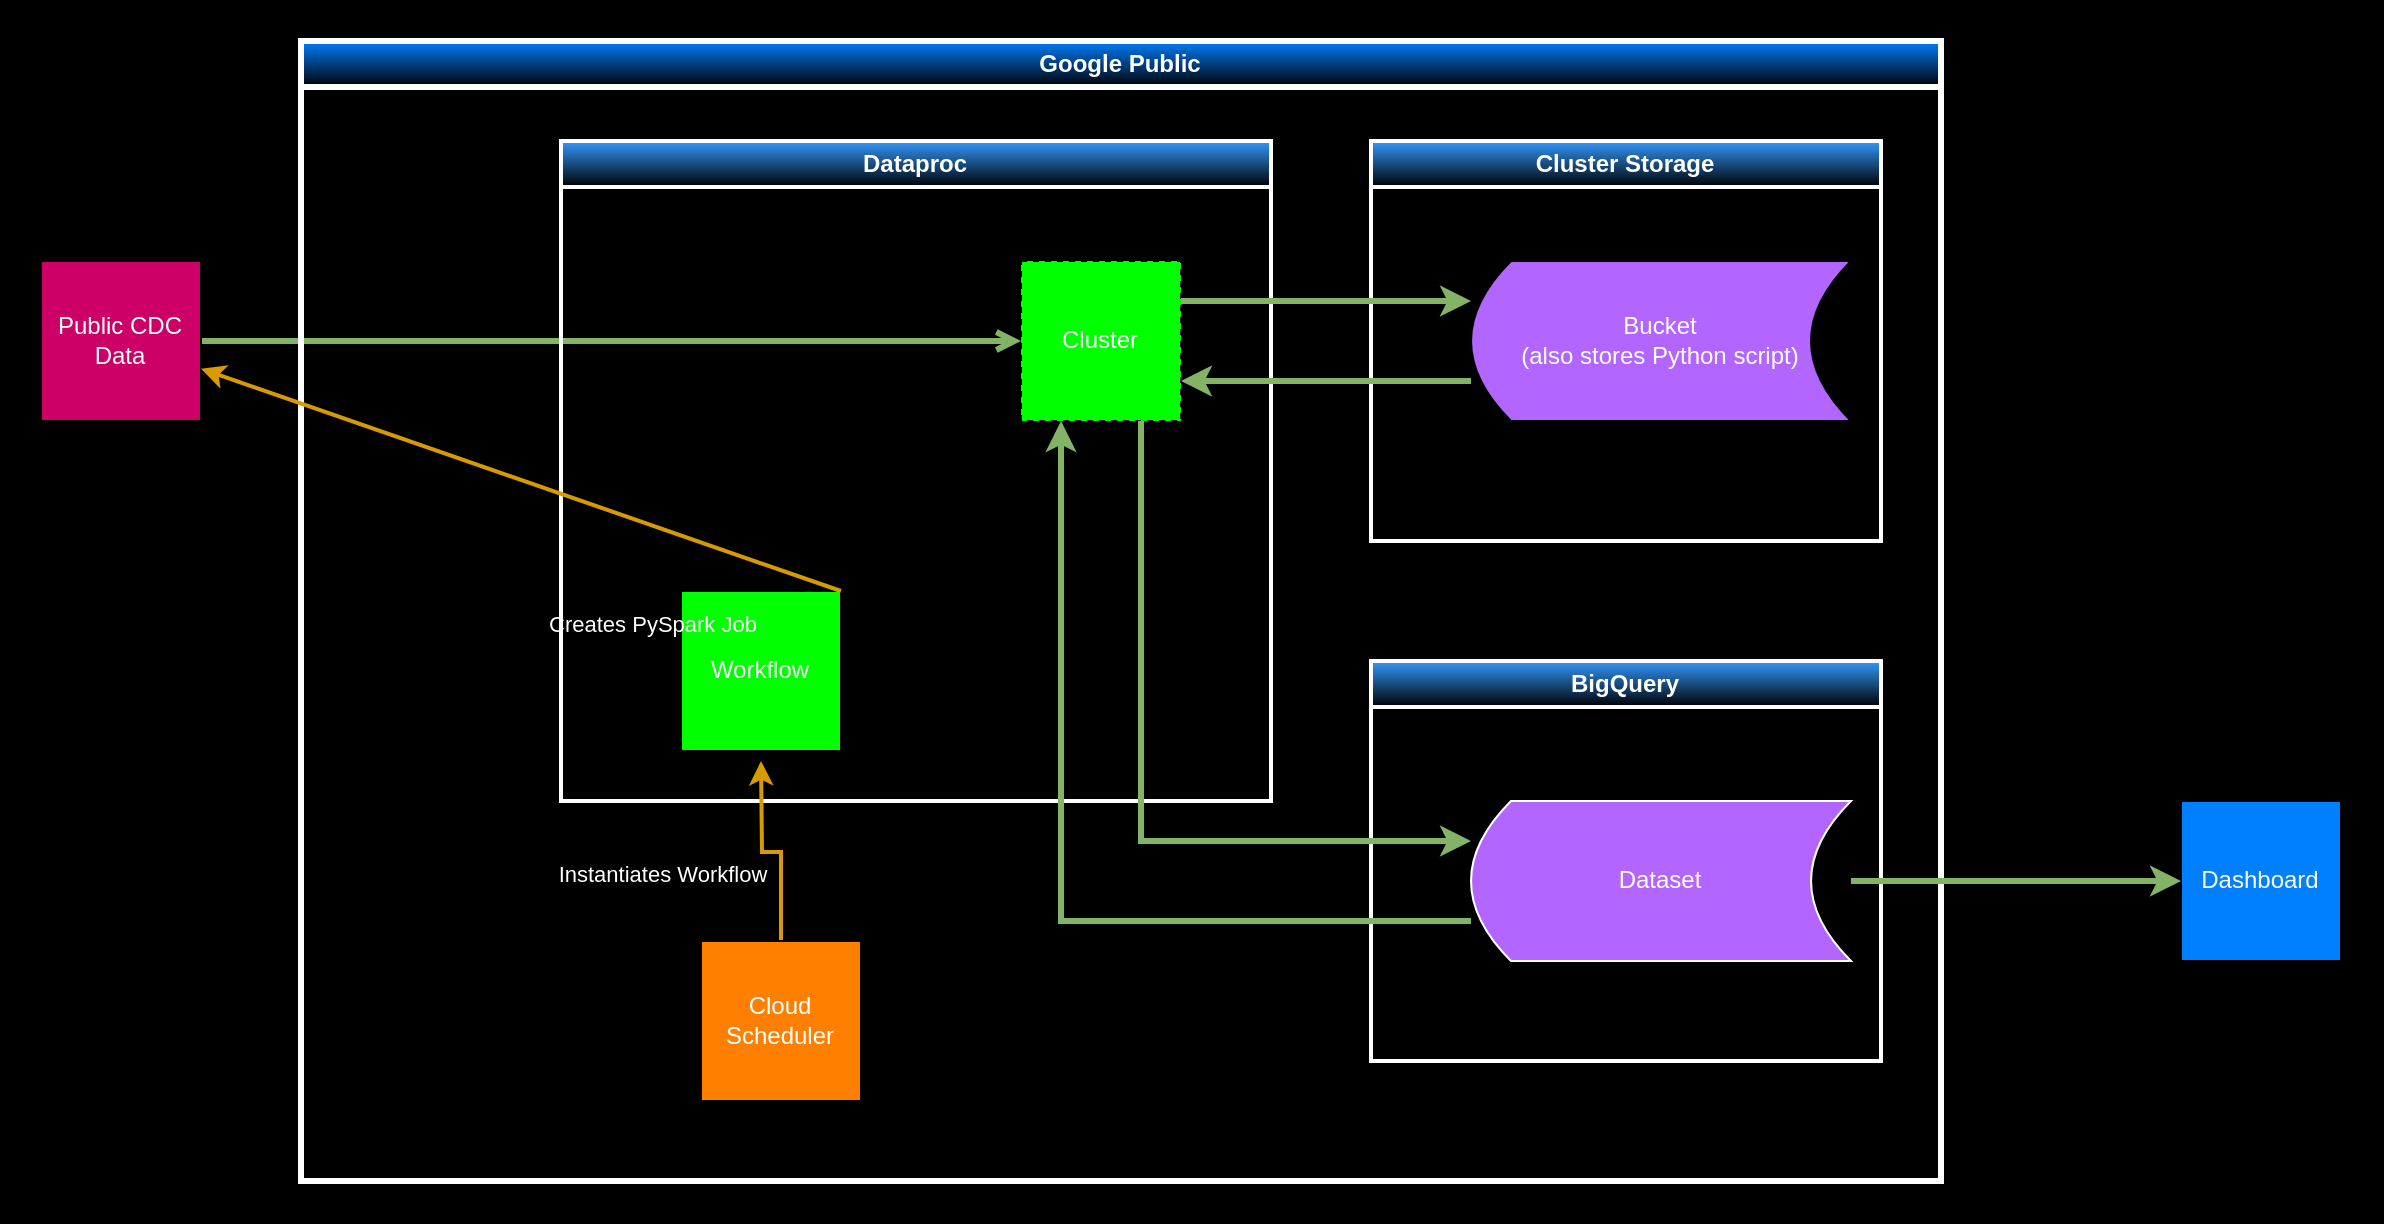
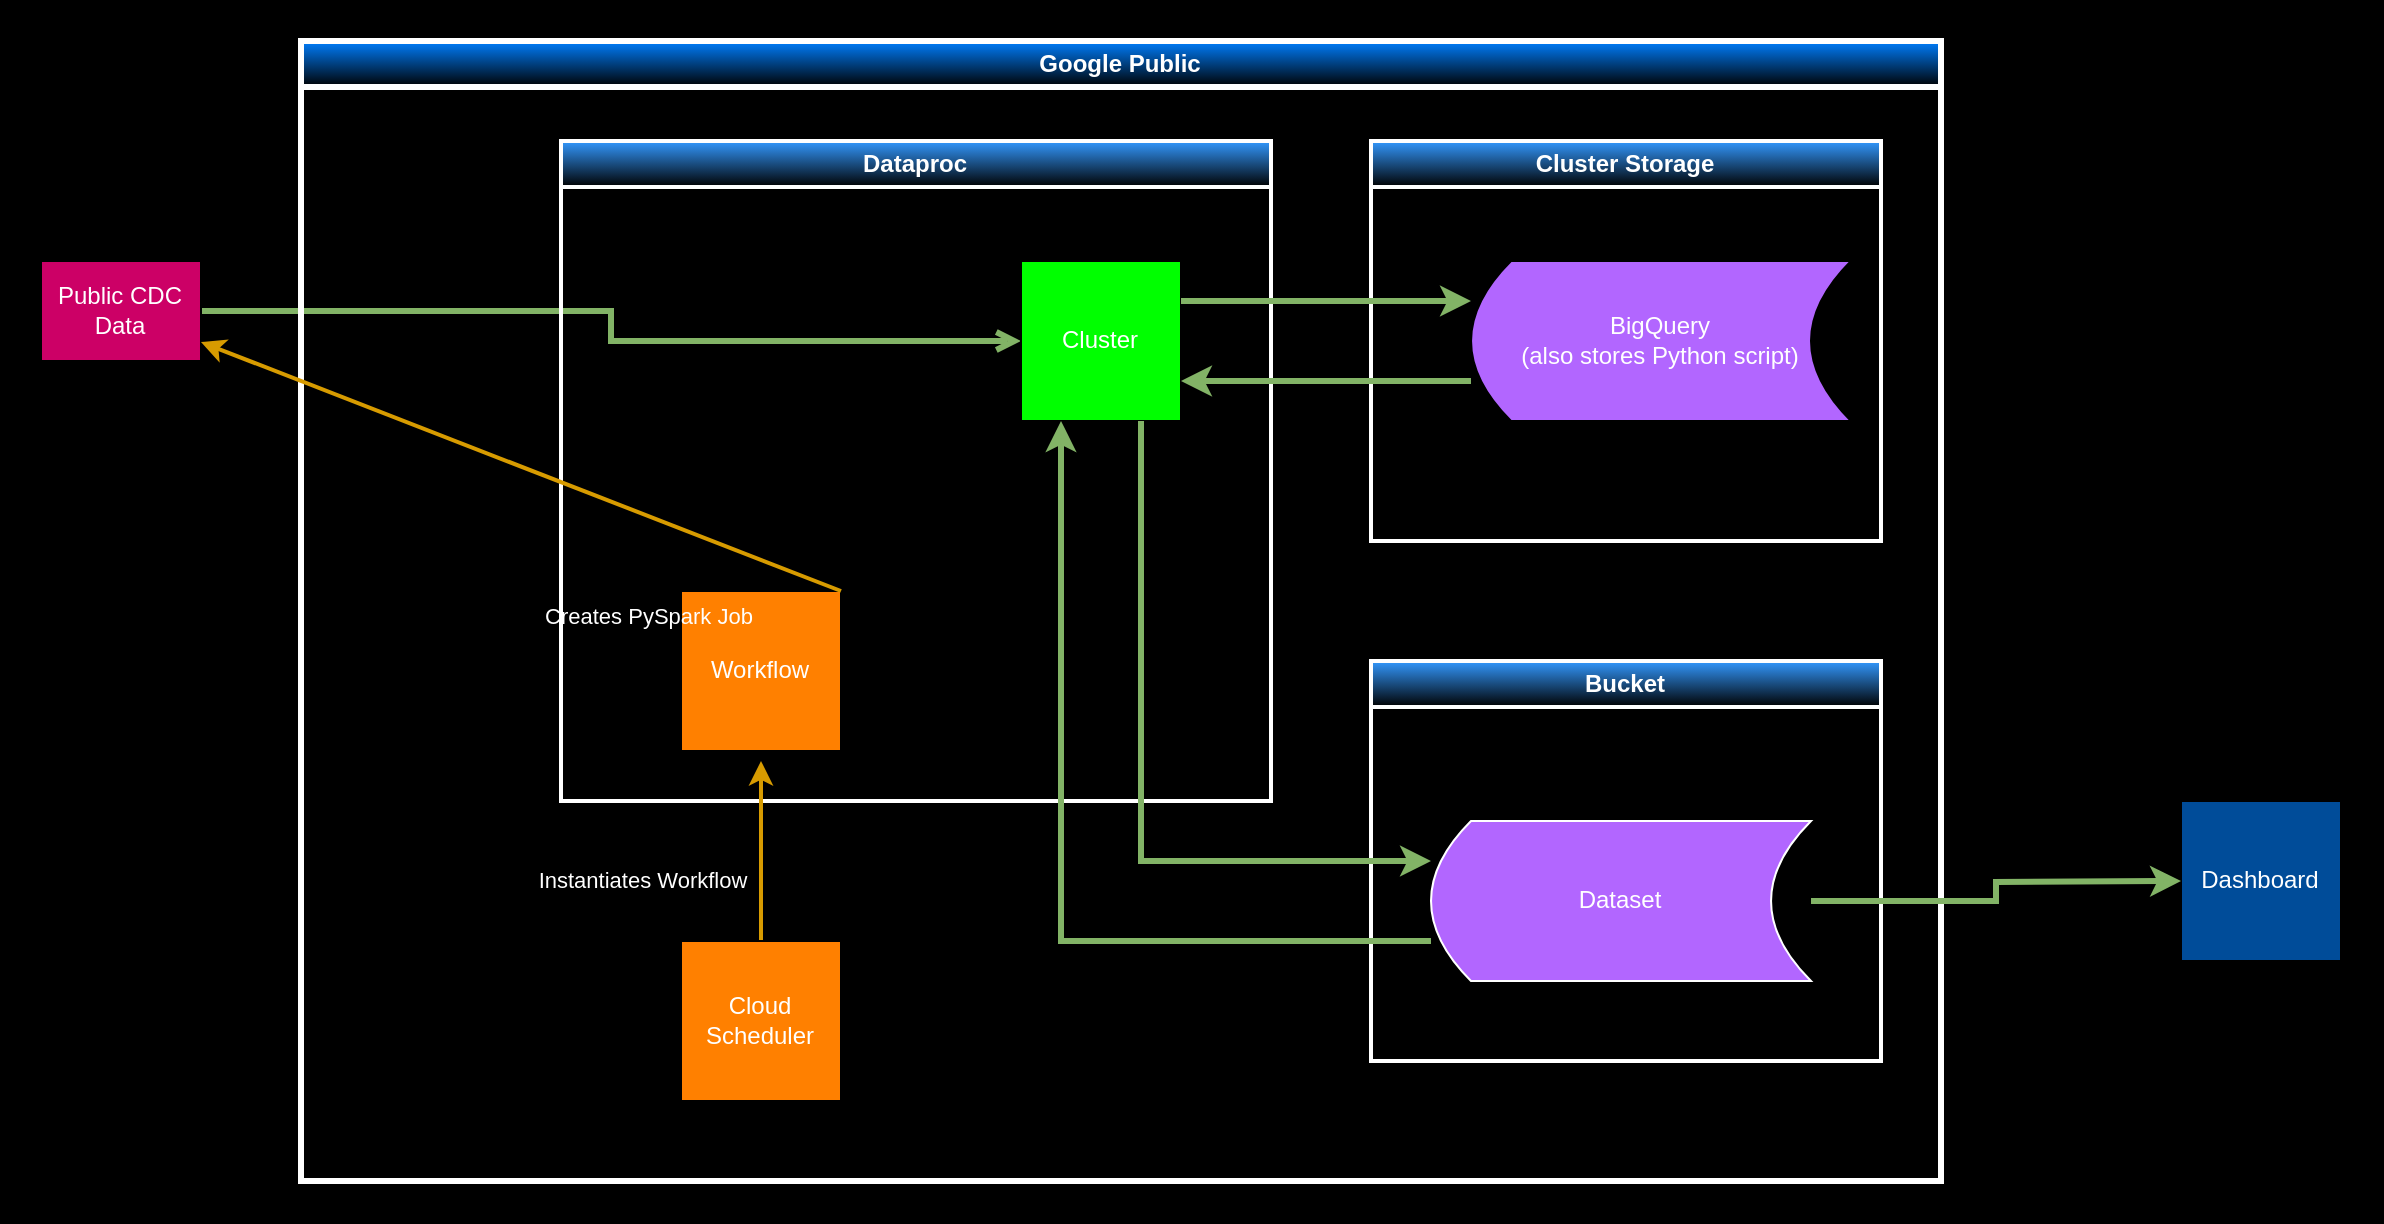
(121, 341) -> (121, 311)
(1101, 341) -> (1101, 341)
(1661, 341) -> (1661, 341)
(761, 671) -> (761, 671)
(1626, 685) -> (1626, 685)
(1661, 881) -> (1621, 901)
(2261, 881) -> (2261, 881)
(781, 1021) -> (761, 1021)
